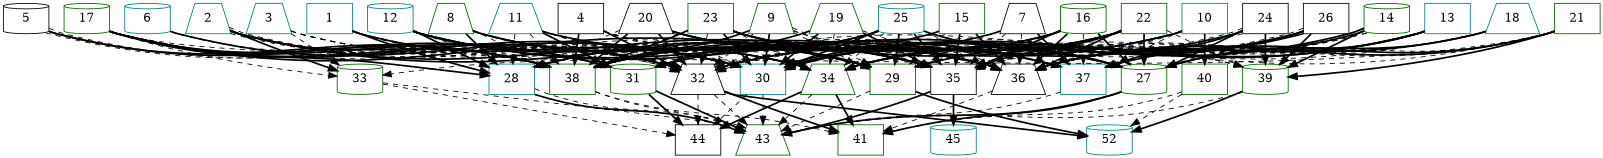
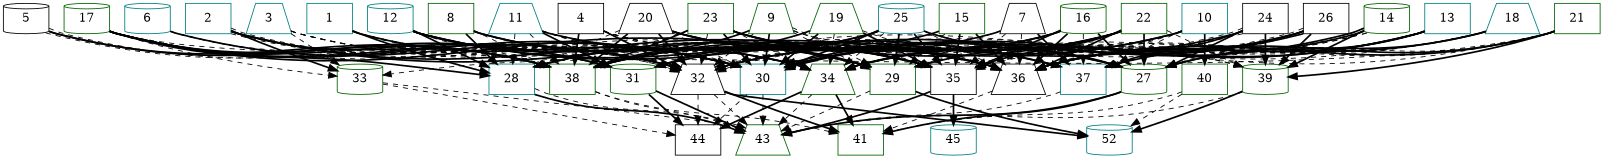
(208, 19) -> (208, 19)
(451, 19) -> (451, 19)
